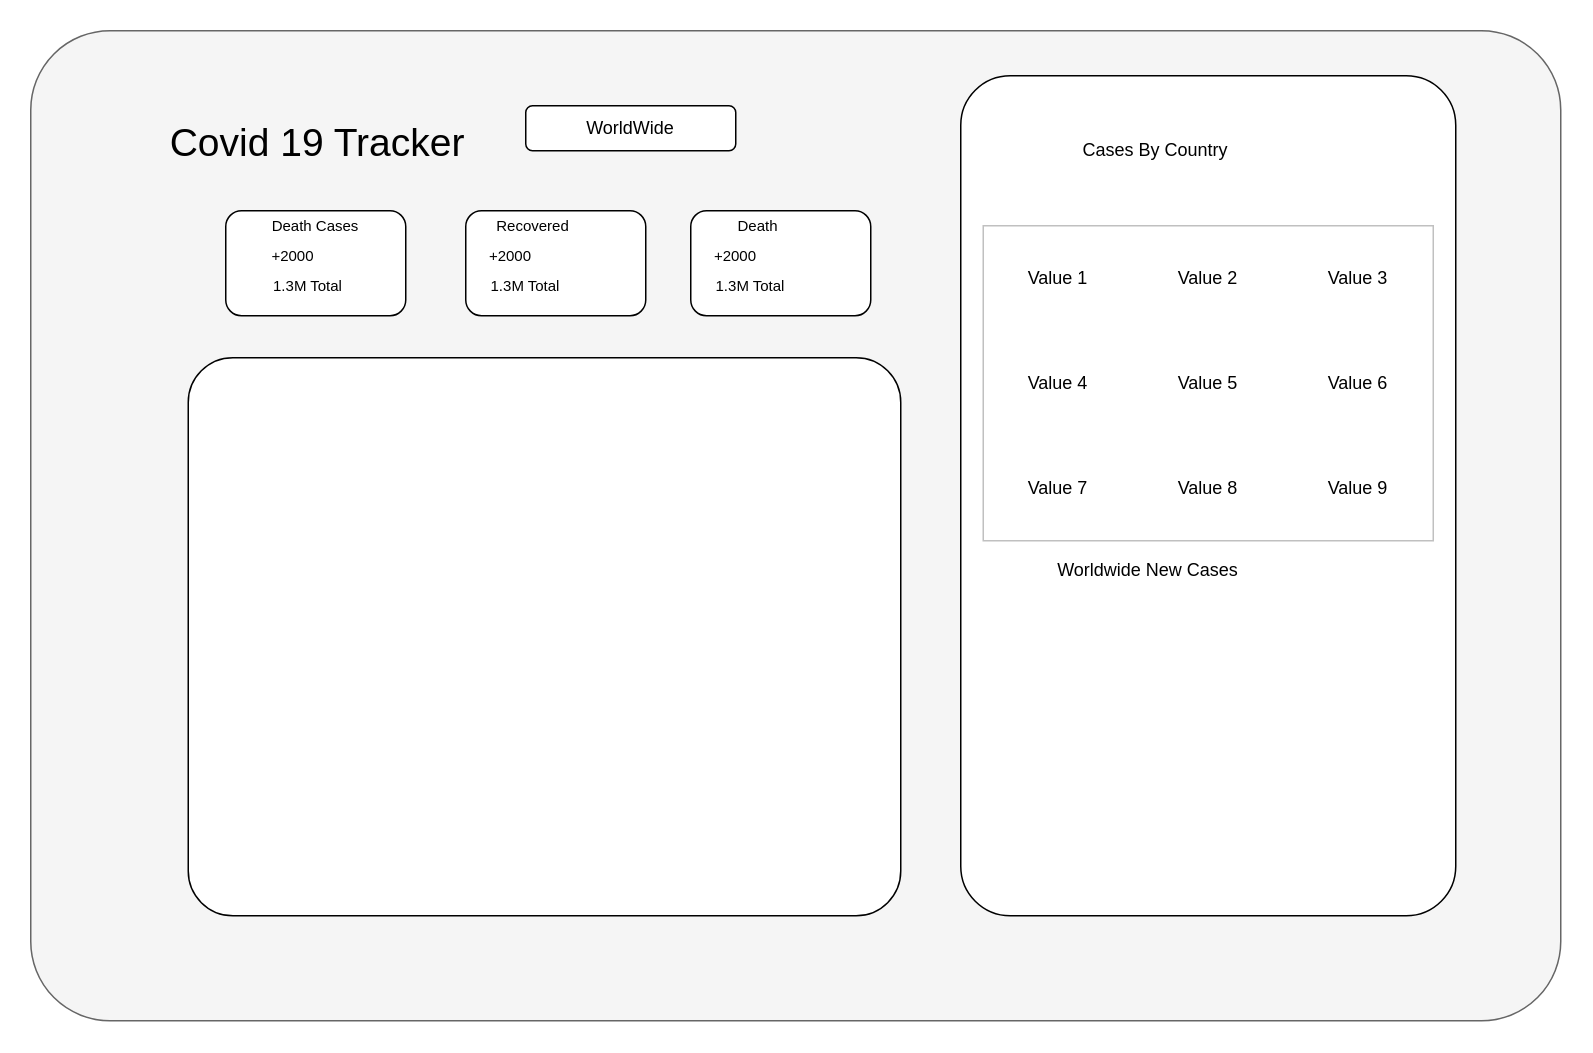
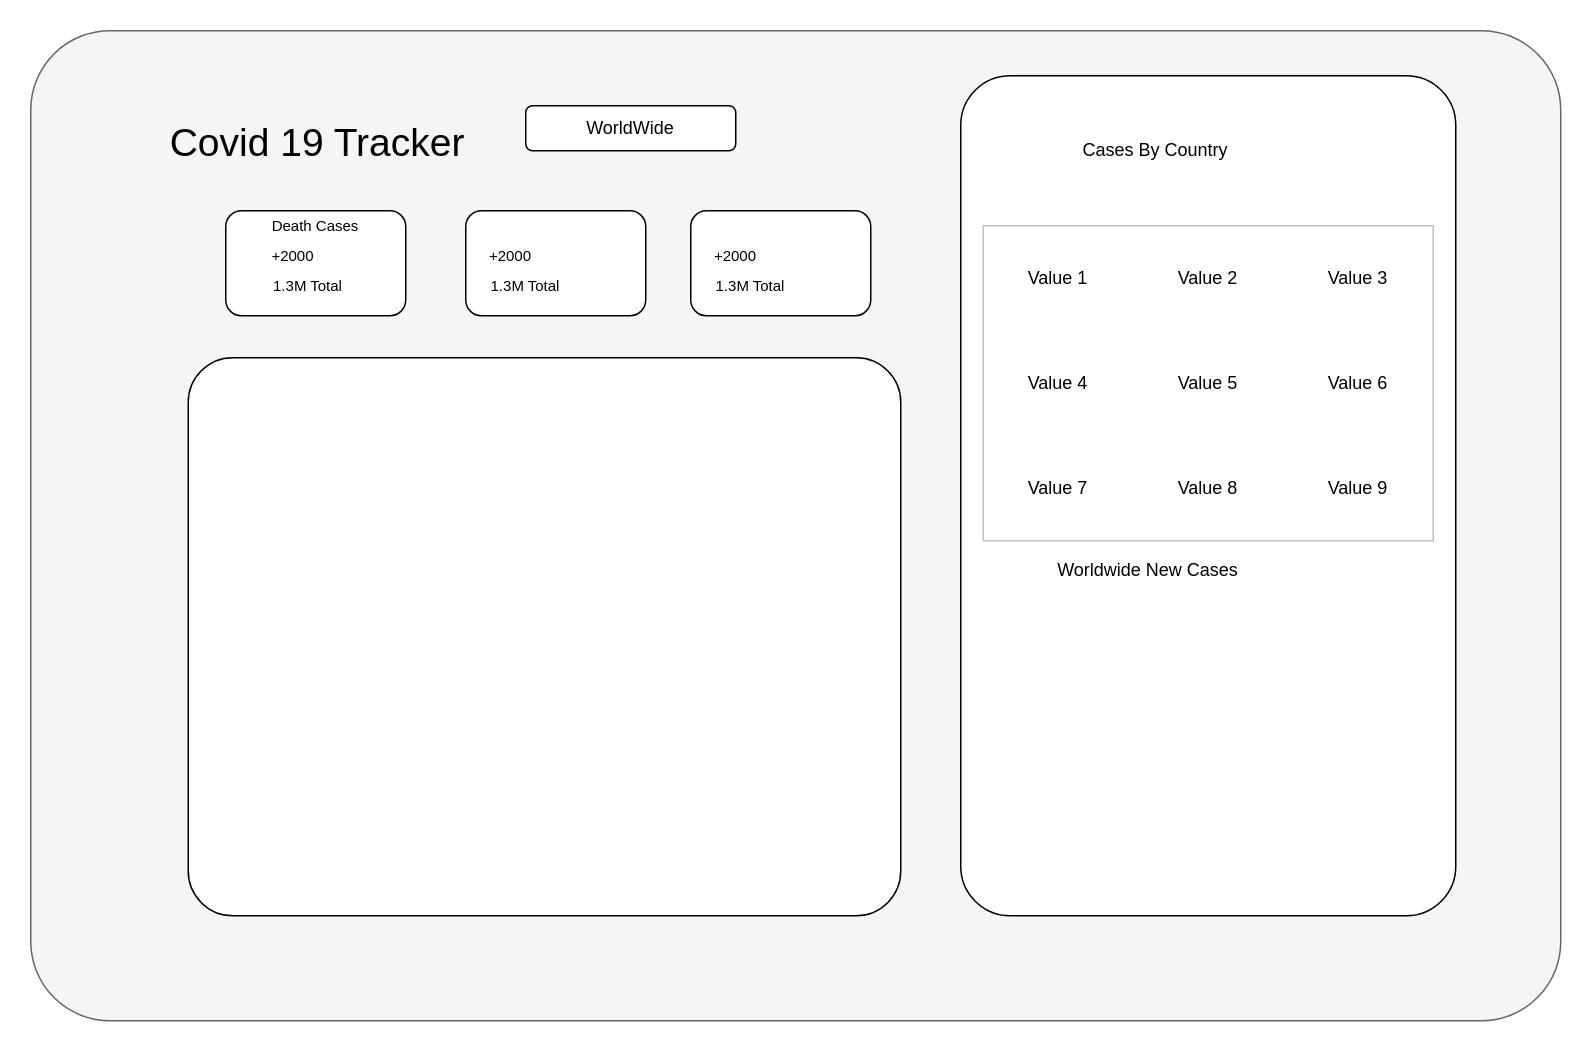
(533, 226) -> none
(758, 226) -> none
